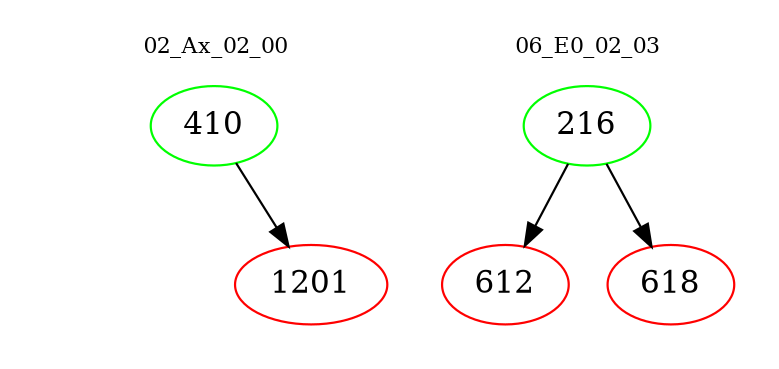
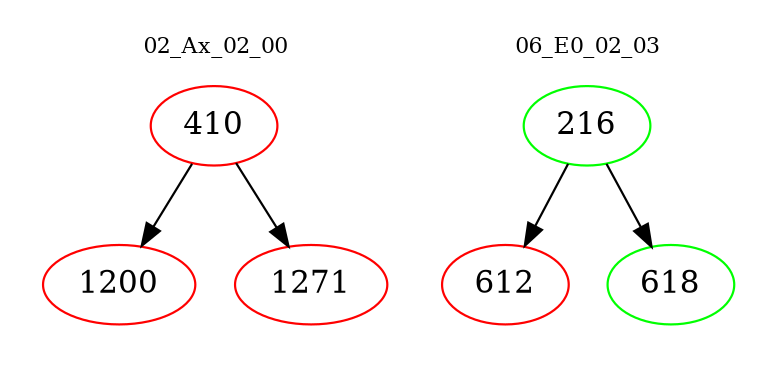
(214, 126) -> (214, 126)
none -> (119, 285)
(311, 285) -> (311, 285)
(671, 285) -> (671, 285)
